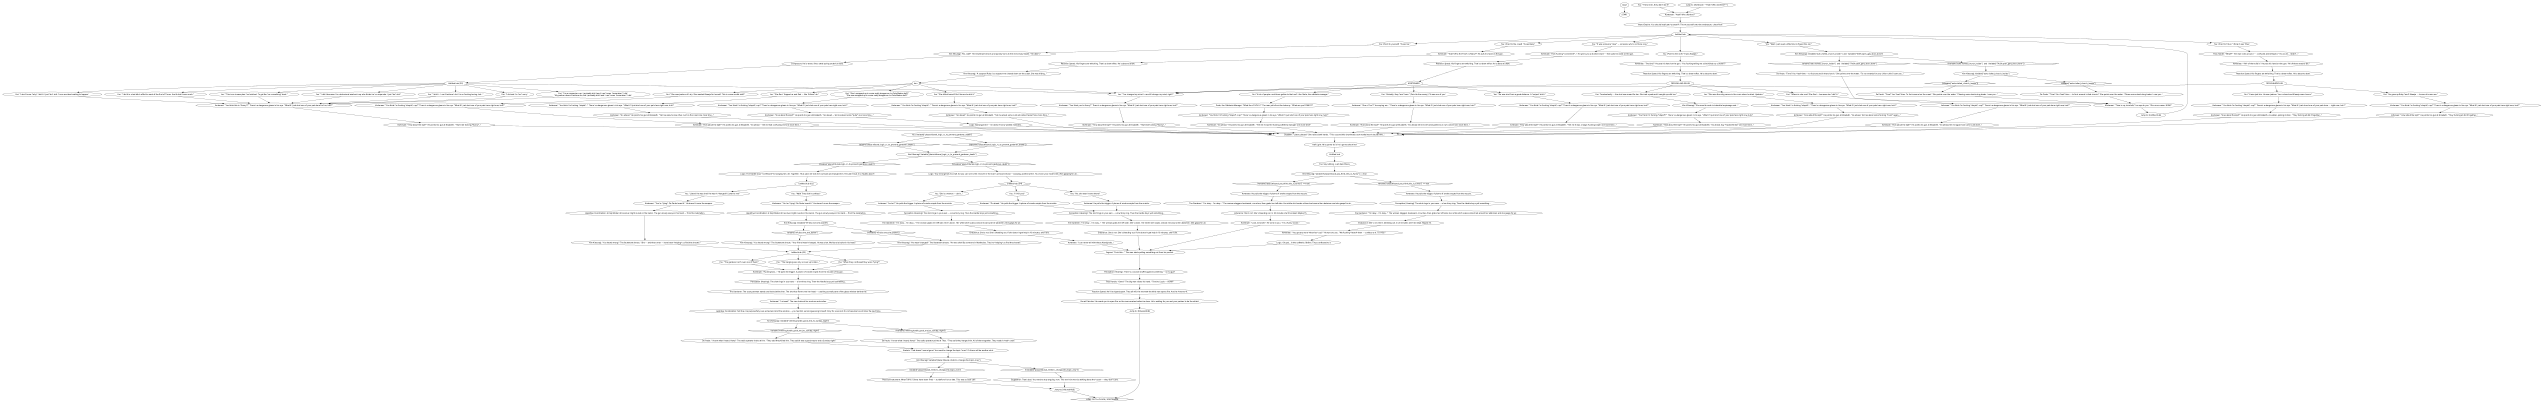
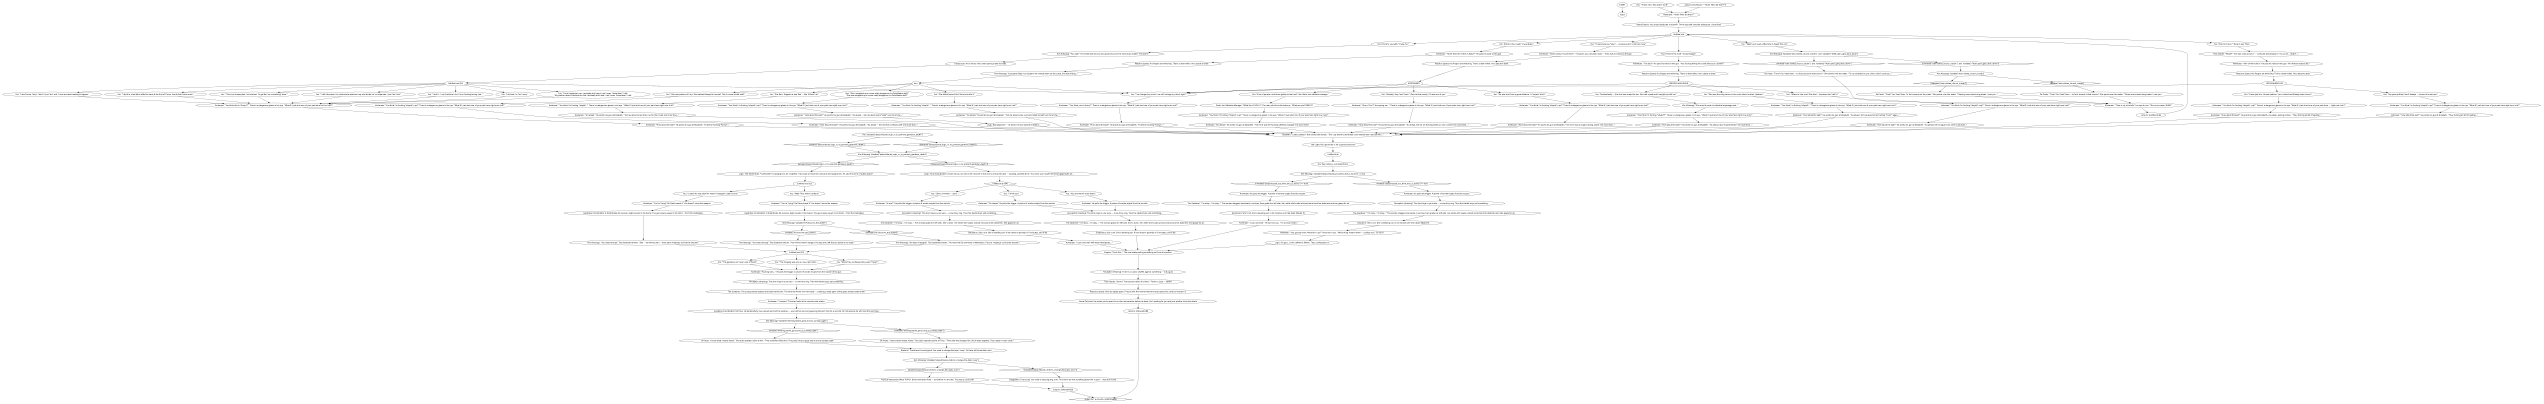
(1624, 9) -> (1622, 9)
